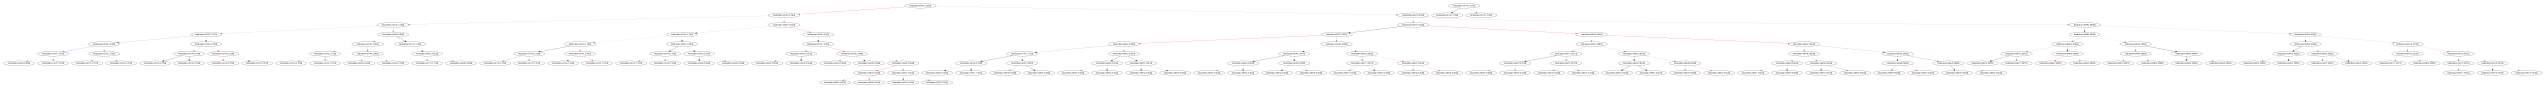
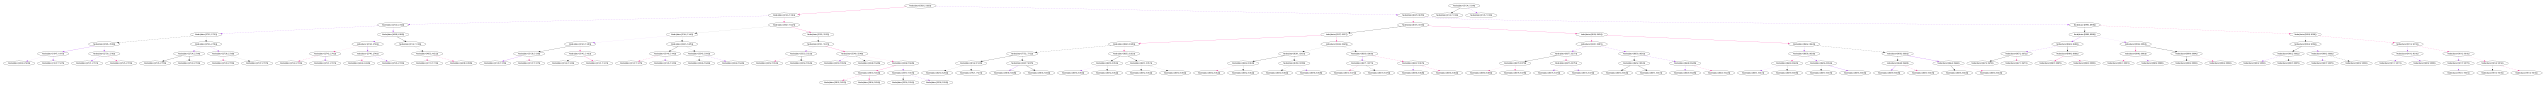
(860, 48) -> (877, 58)
